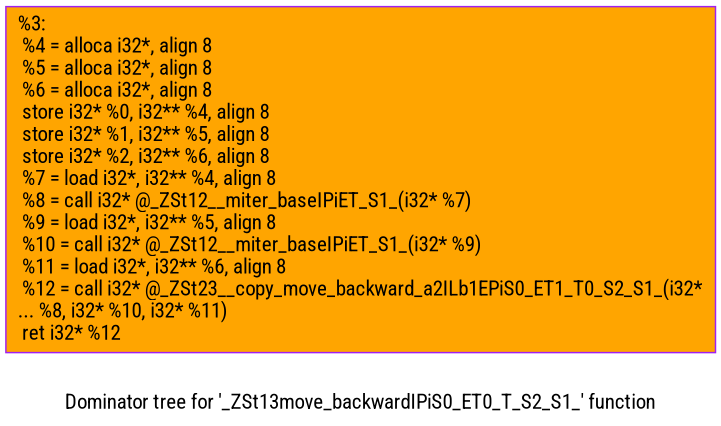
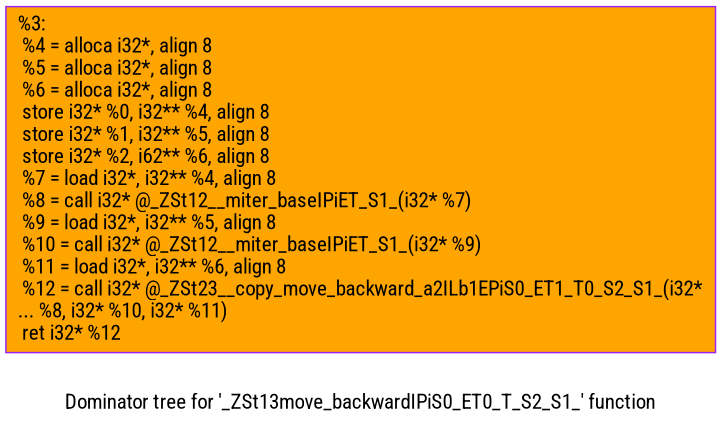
(144, 157) -> (144, 157)
